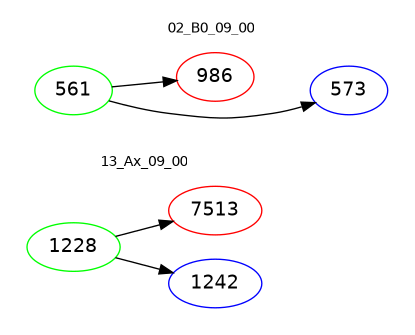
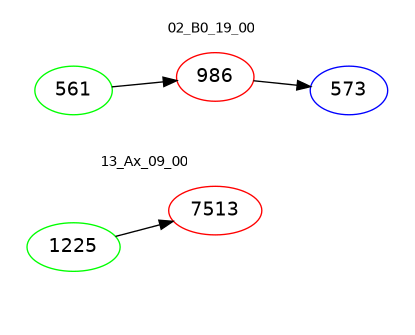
(211, 29) -> (211, 29)
(205, 117) -> (275, 83)
(74, 247) -> (74, 247)
(215, 284) -> none
